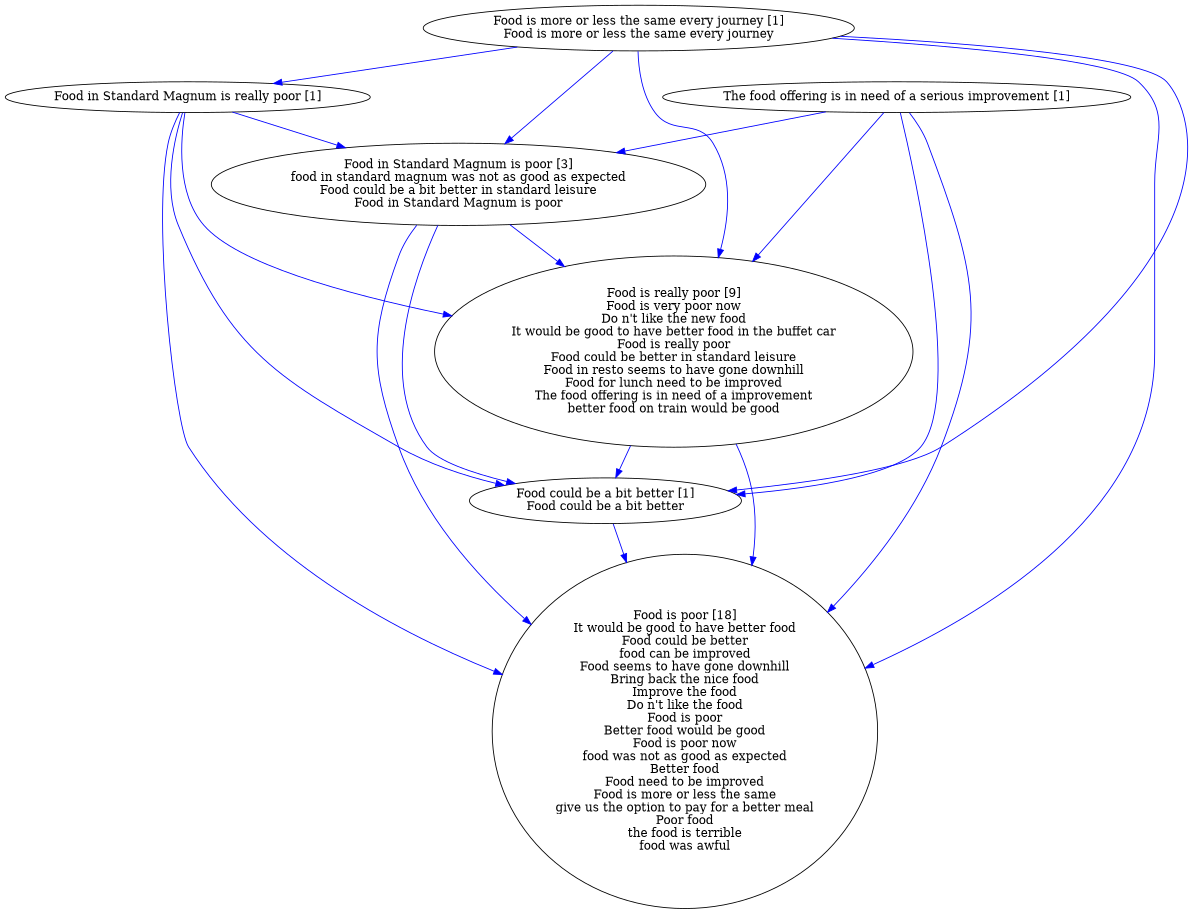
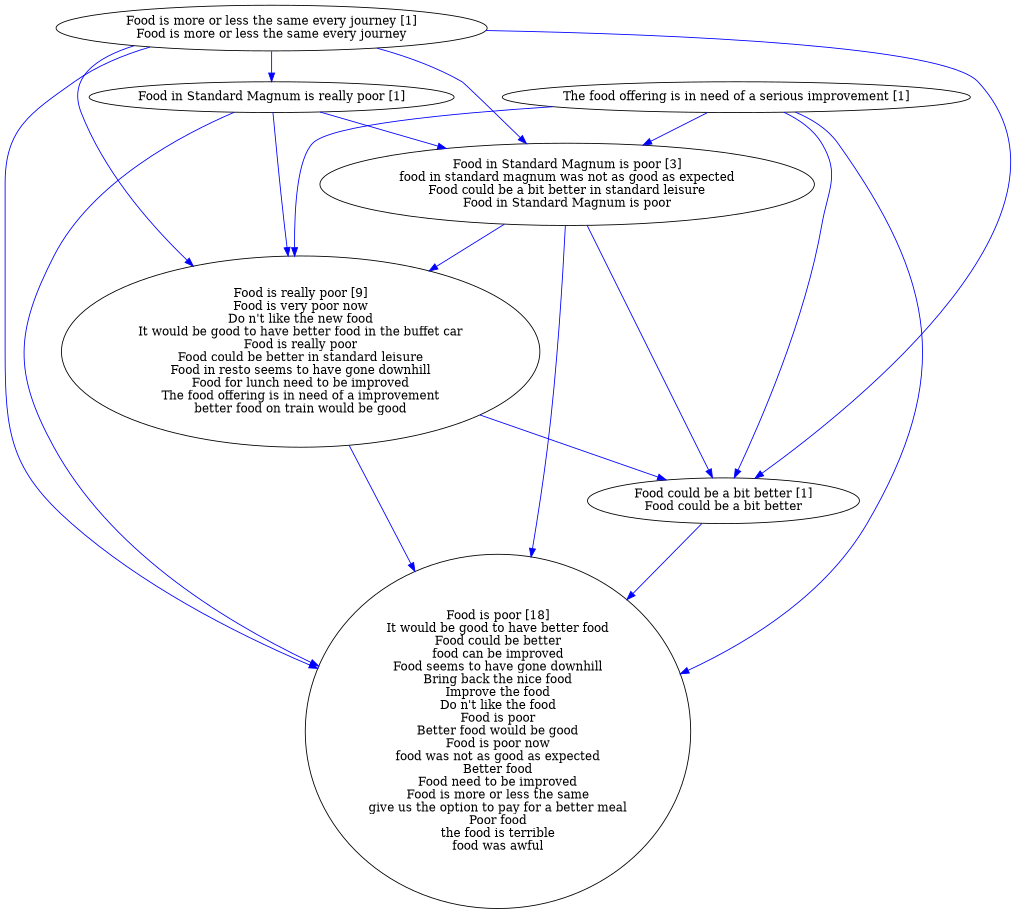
(260, 356) -> none
